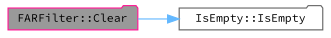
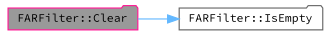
(251, 19) -> (251, 19)
